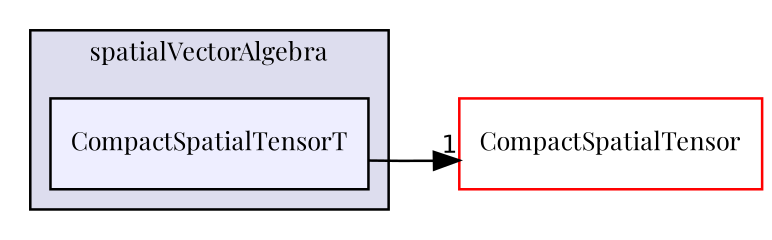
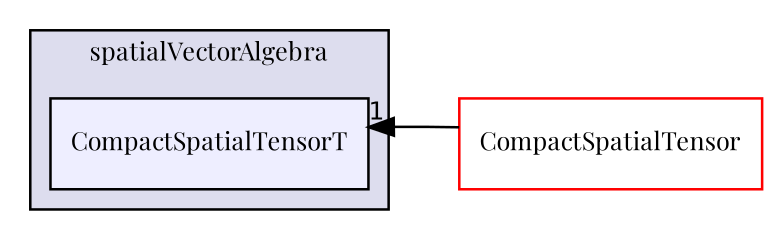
(405, 161) -> (427, 127)
